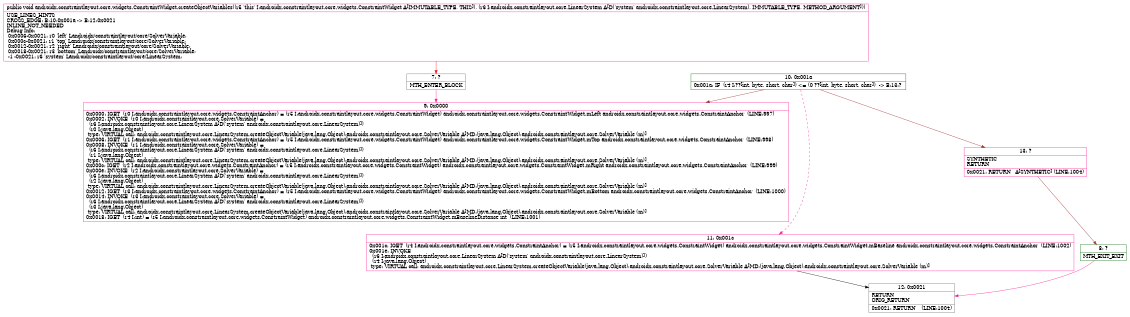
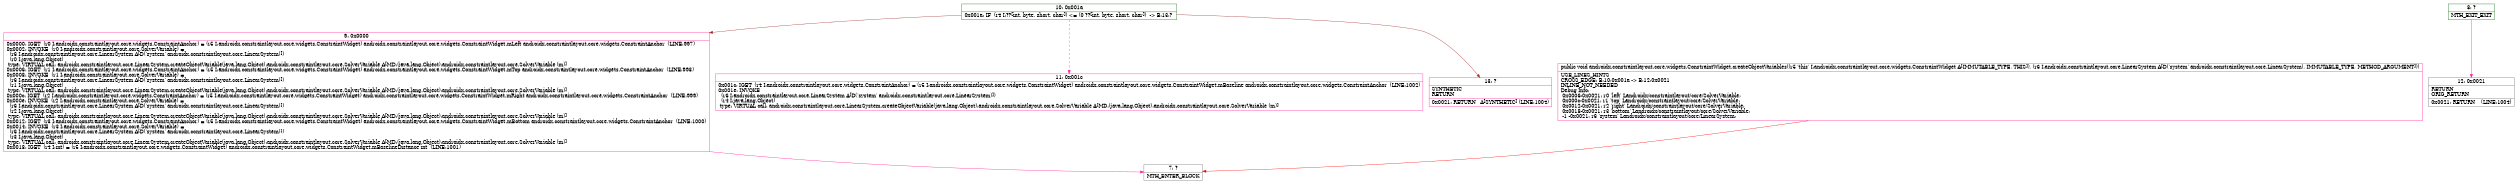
(436, 94) -> (925, 167)
(1066, 209) -> none
(831, 279) -> none
